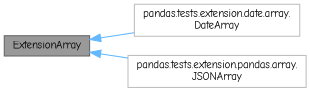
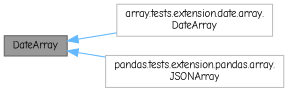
(217, 20) -> (195, 20)
(47, 46) -> (36, 46)
